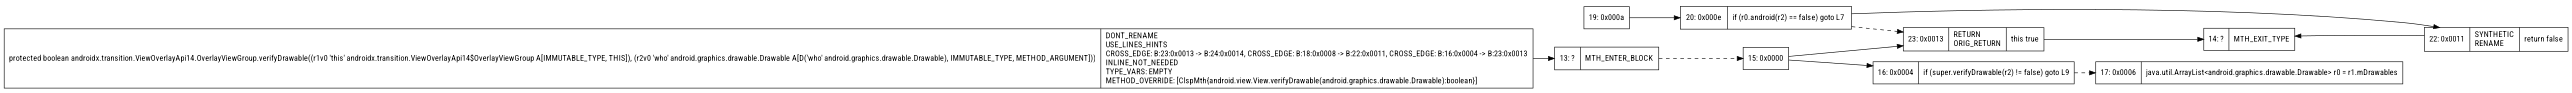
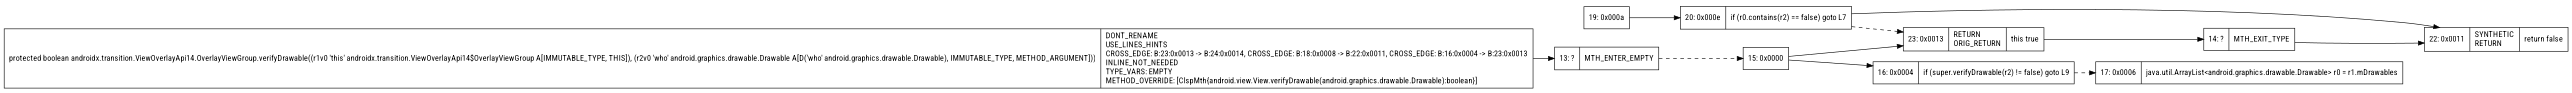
(1788, 17) -> (1789, 17)
(2363, 35) -> (2357, 43)
(2489, 44) -> (2488, 44)
(1619, 58) -> (1619, 58)
